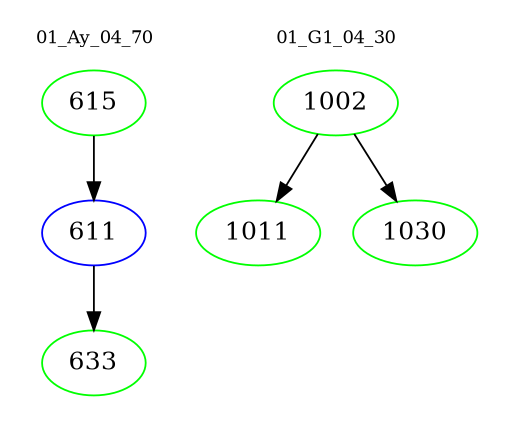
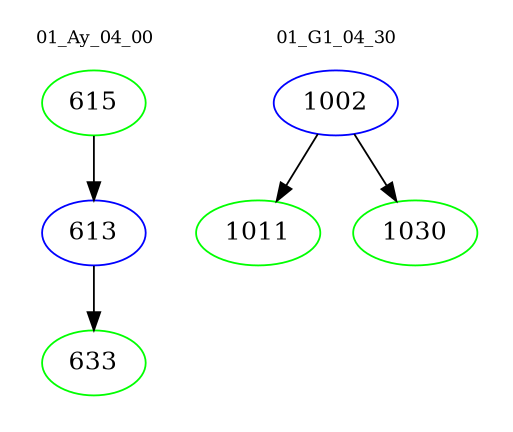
(95, 39) -> (95, 39)
(336, 103) -> (336, 103)
(94, 233) -> (94, 233)
